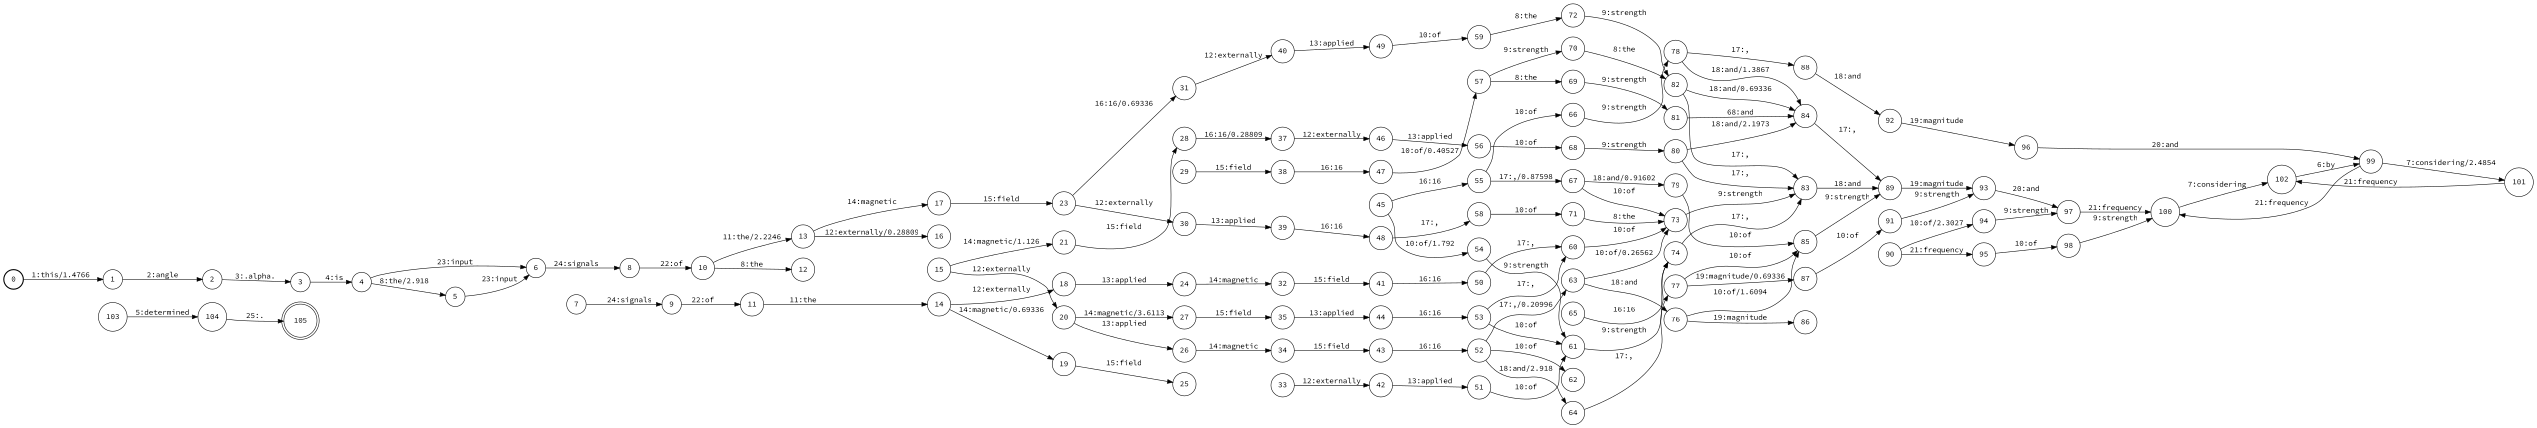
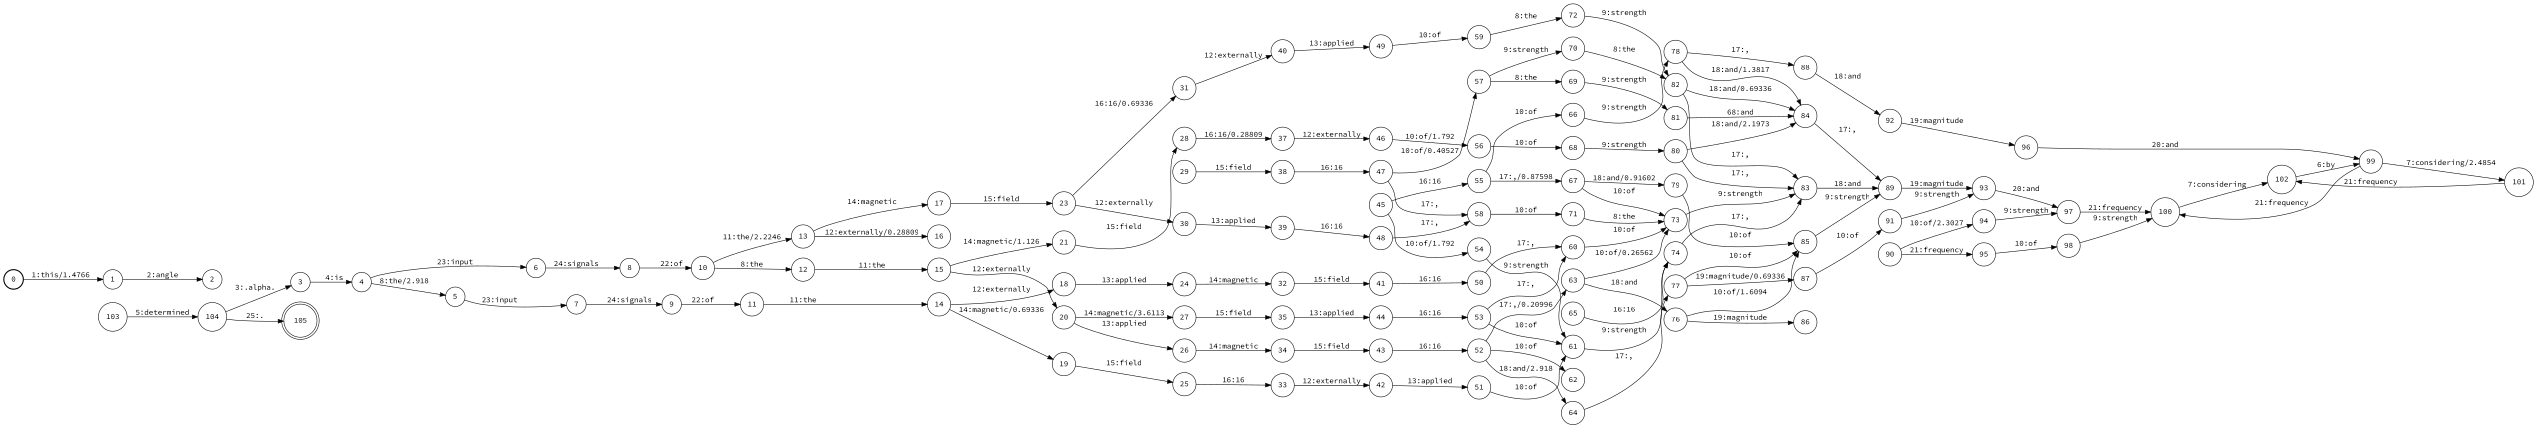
(1740, 70) -> (1740, 70)
(1430, 137) -> (1430, 137)
none -> (1416, 213)
none -> (868, 270)
(254, 281) -> (256, 300)
(496, 291) -> (512, 307)
none -> (1231, 385)
